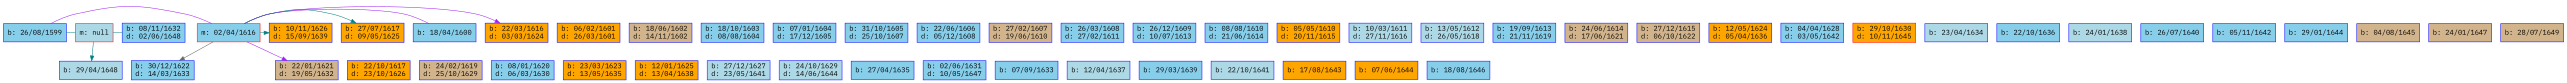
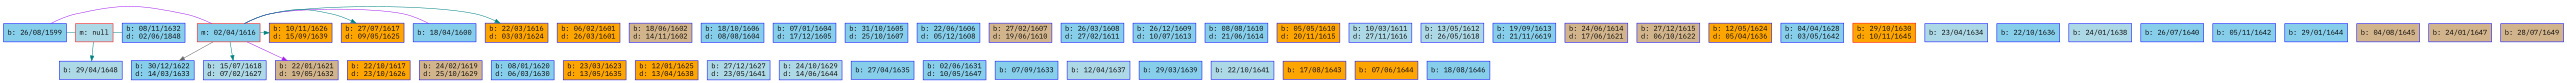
(369, 7) -> (369, 7)
(154, 33) -> (154, 33)
(733, 33) -> (733, 33)
(1524, 33) -> (1524, 33)
none -> (235, 70)
